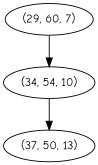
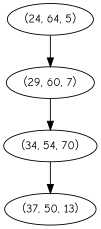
none -> (50, 19)
(49, 83) -> (50, 146)
